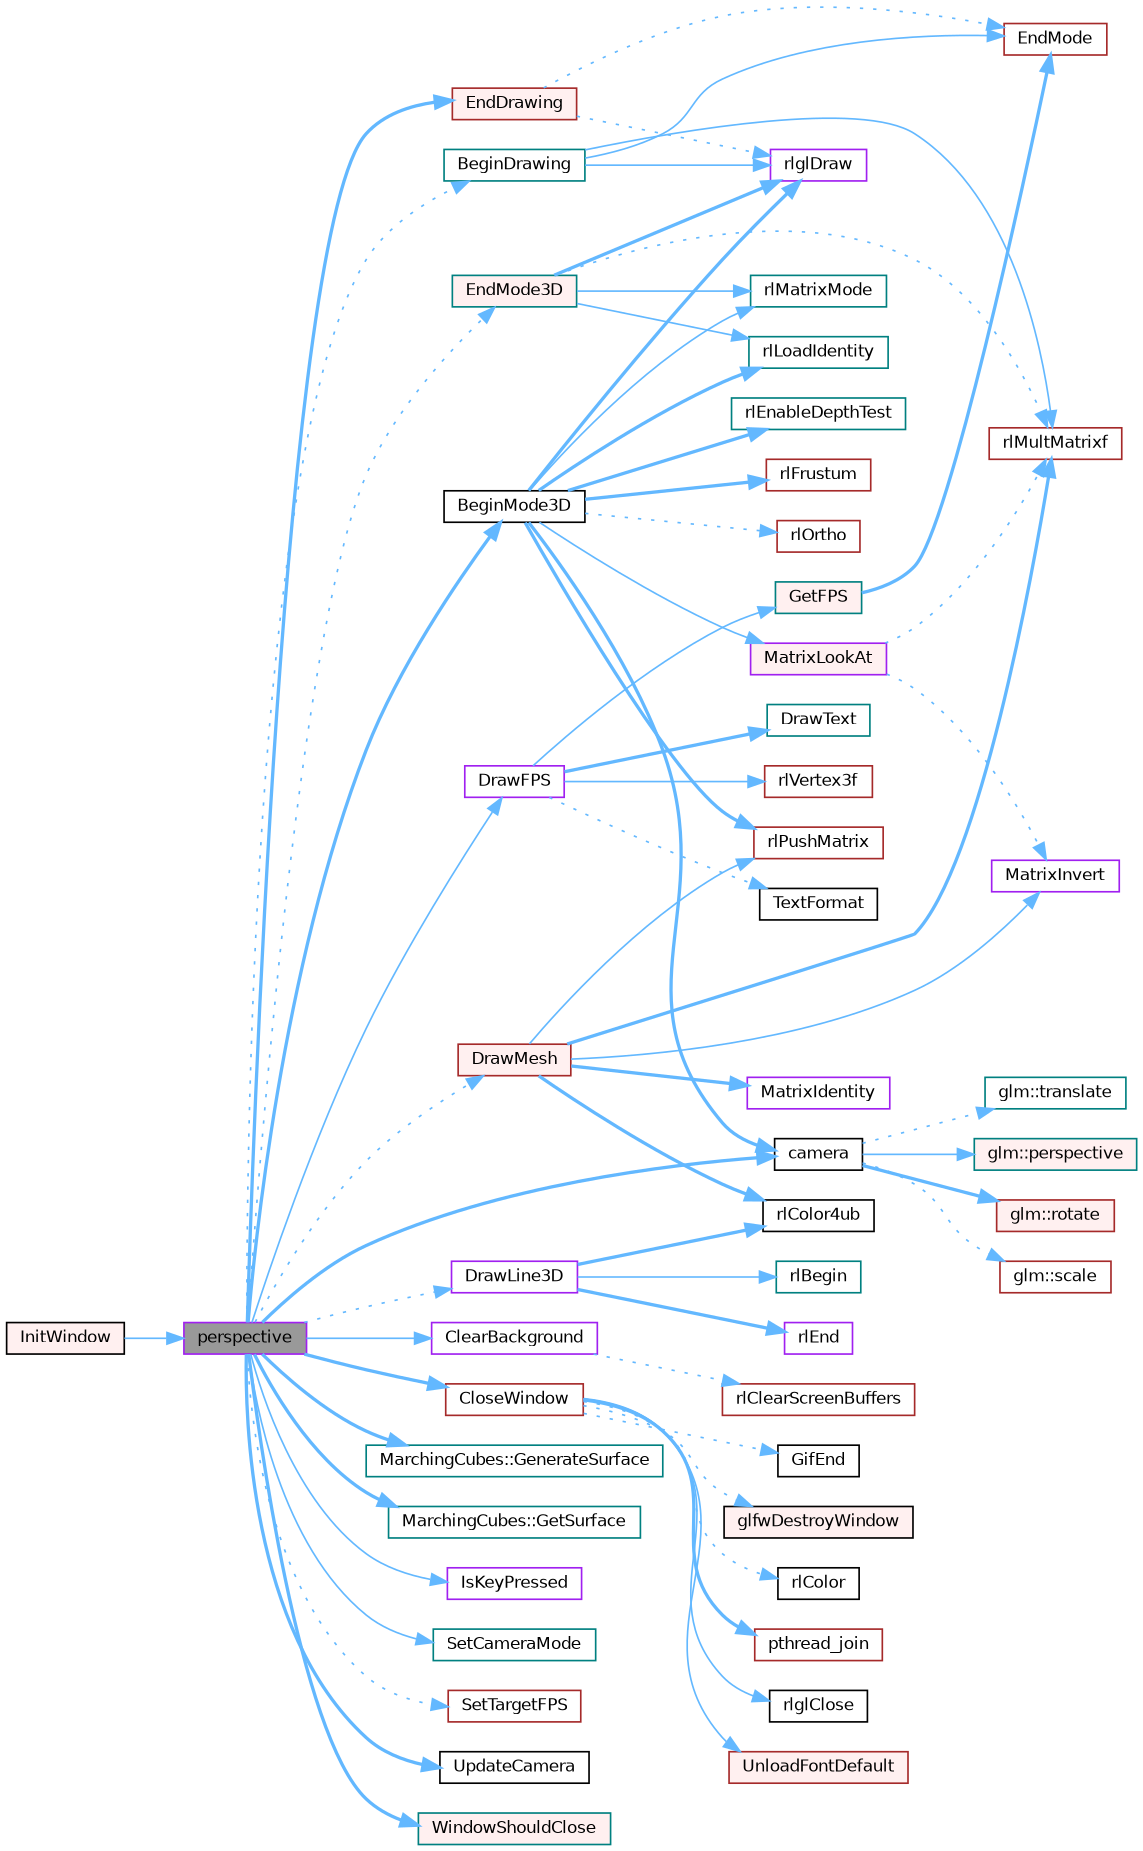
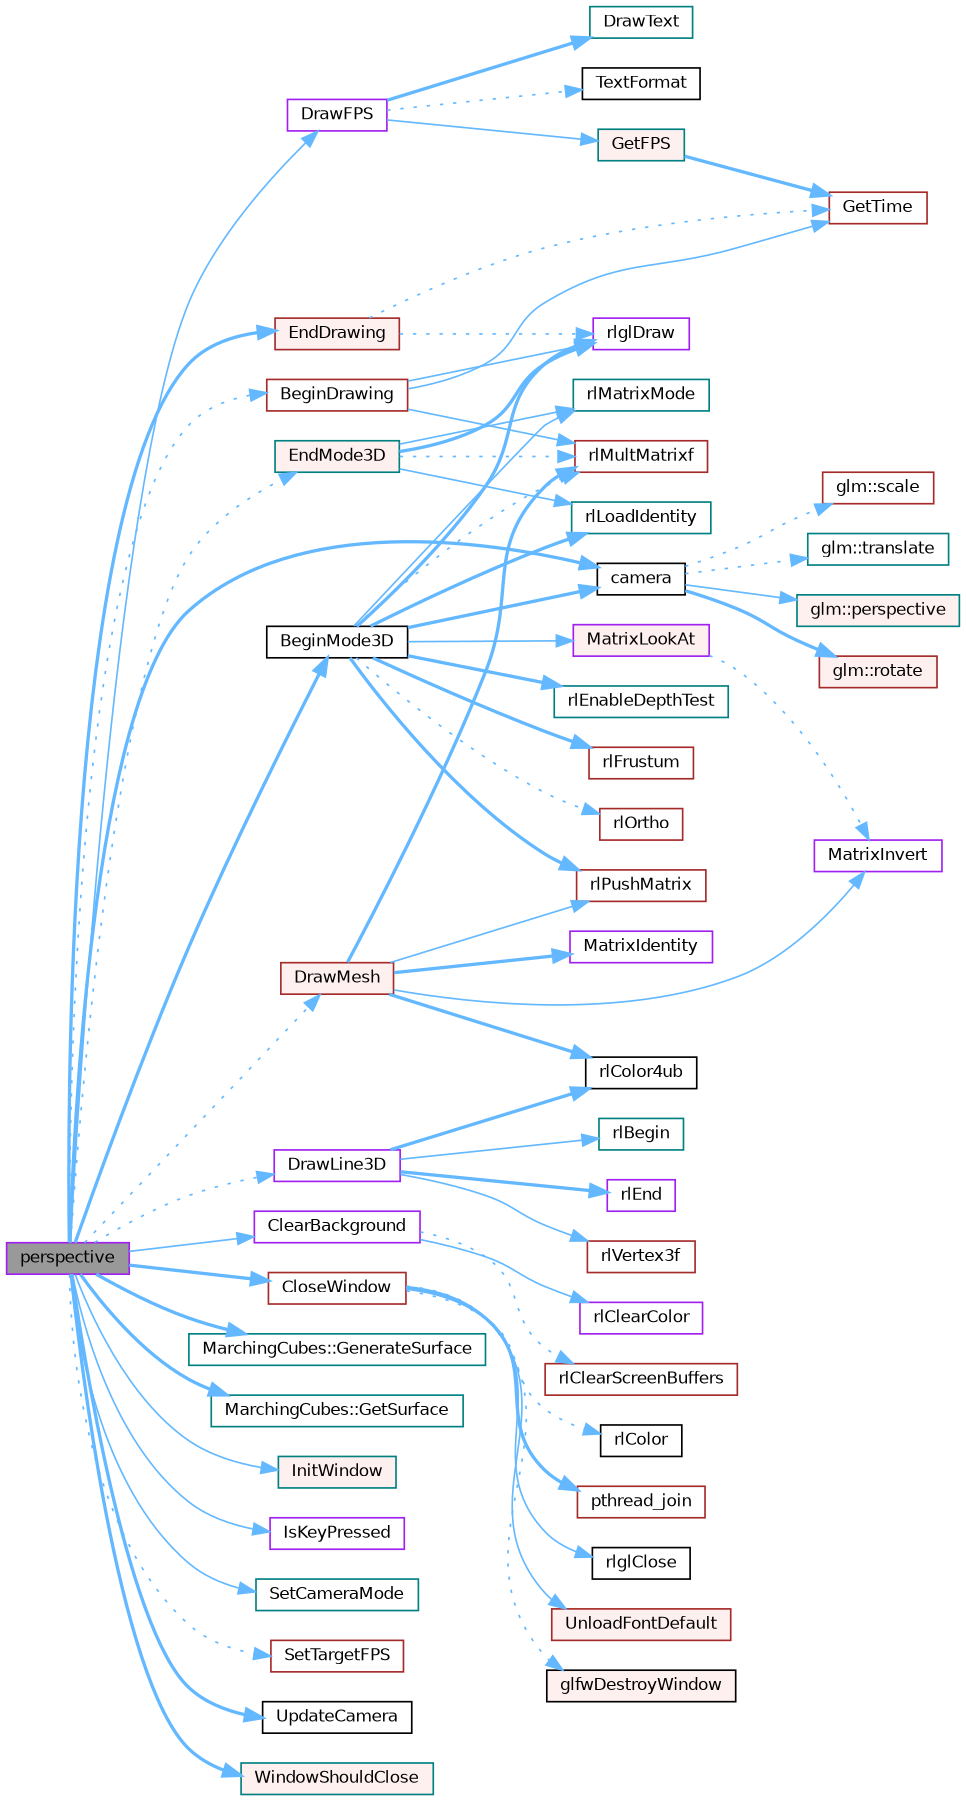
(1055, 39) -> (878, 208)
(514, 165) -> (337, 395)
(974, 571) -> (470, 533)
(656, 782) -> (489, 1197)
none -> (641, 1318)
(65, 1338) -> (337, 1472)
(145, 1338) -> (143, 1397)
(819, 1461) -> none
